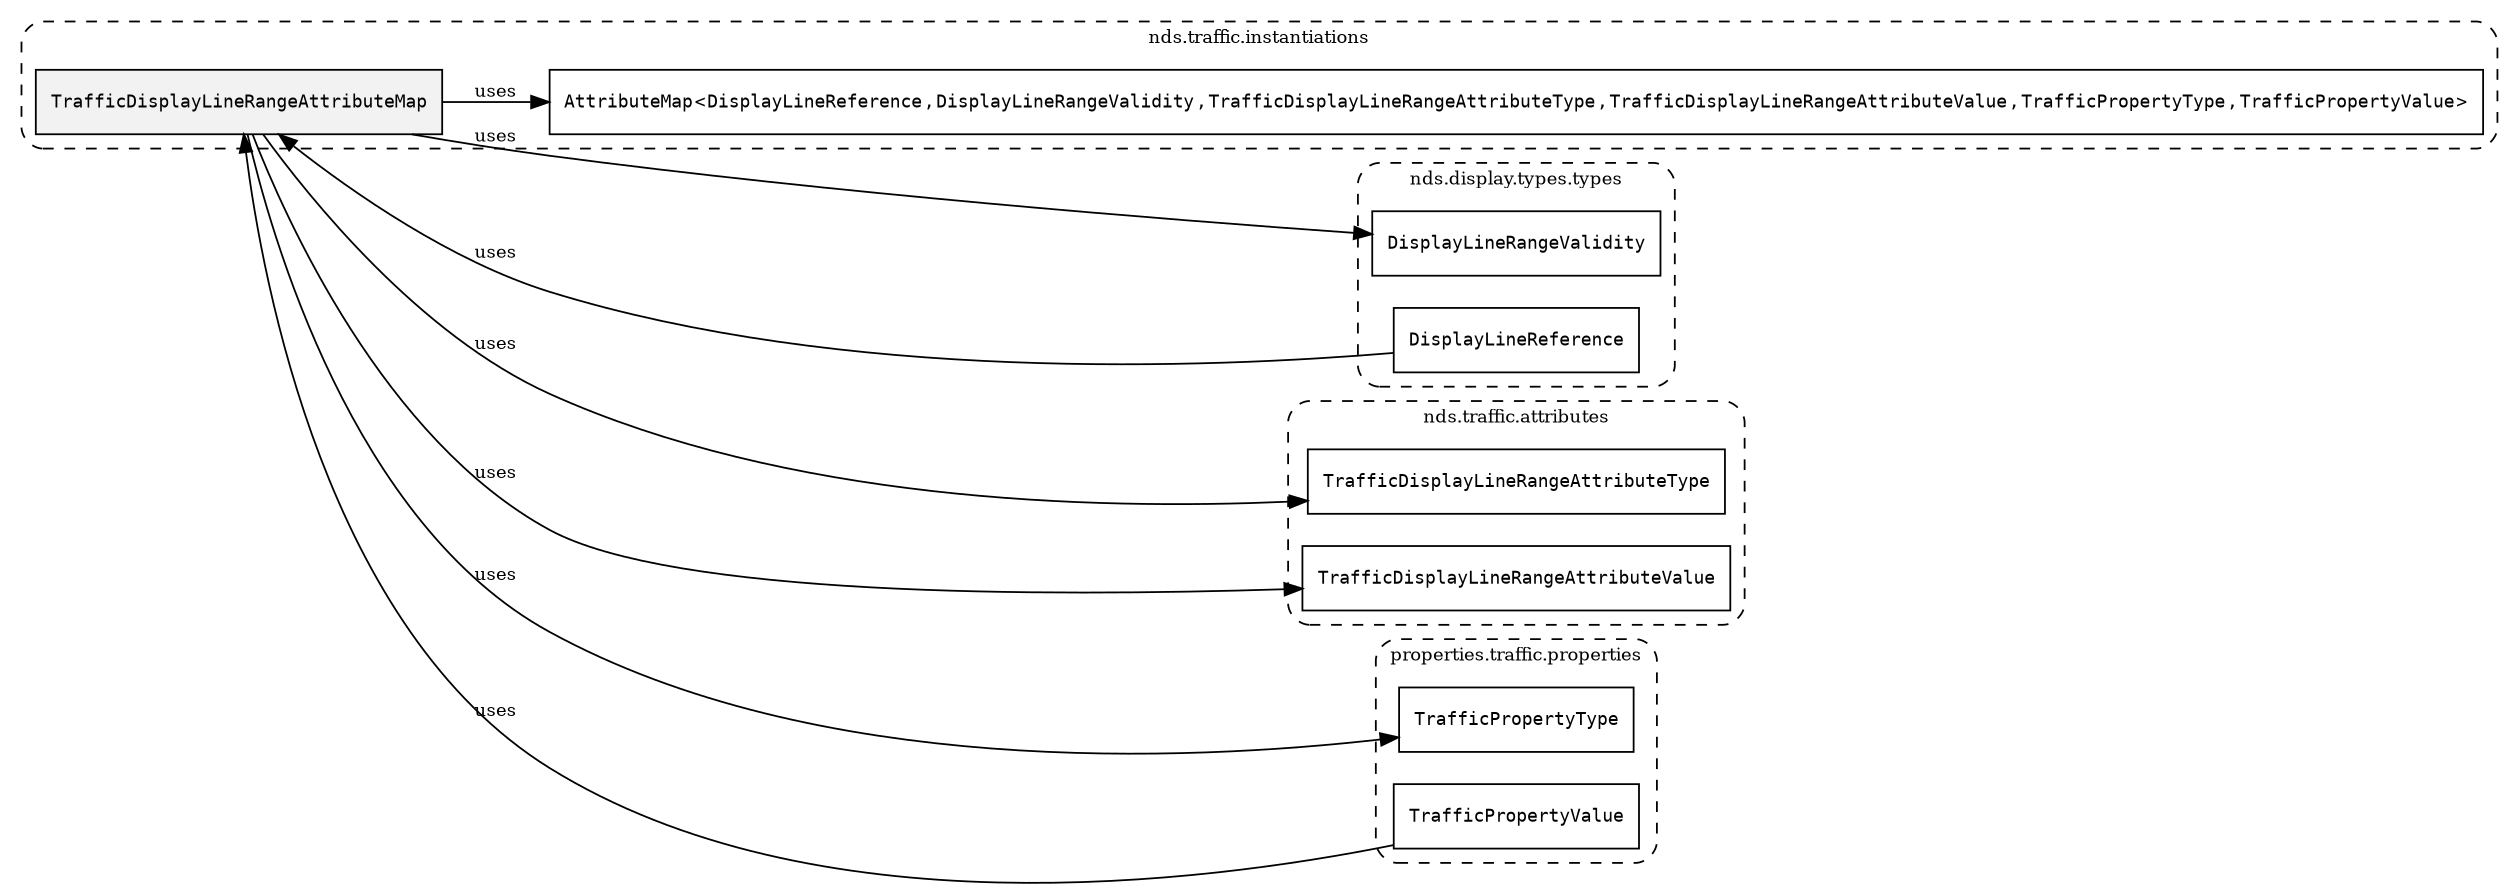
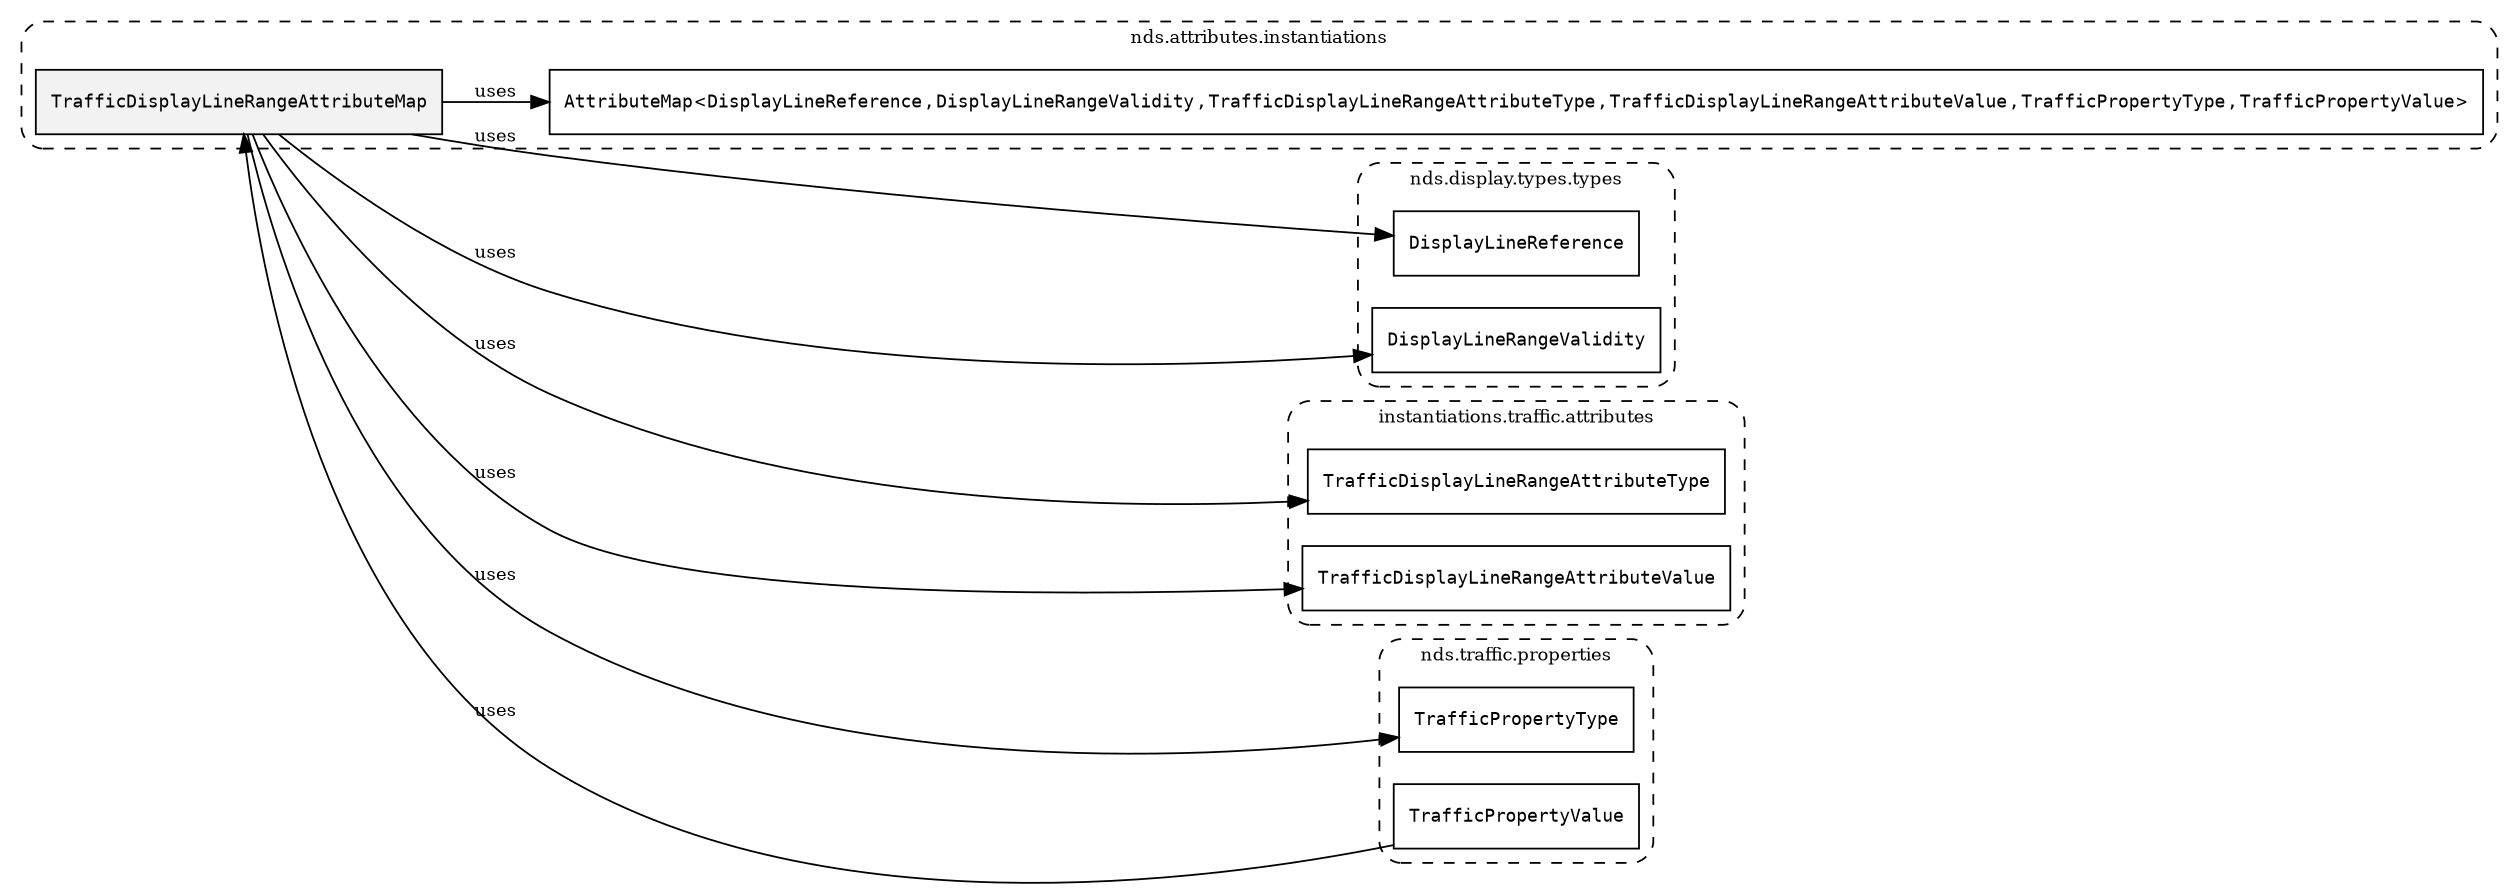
(1259, 38) -> (1259, 38)
(821, 347) -> (892, 194)
(1516, 418) -> (1516, 418)
(1516, 656) -> (1516, 656)
